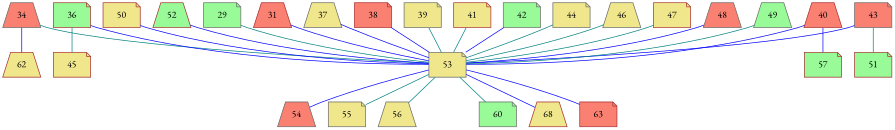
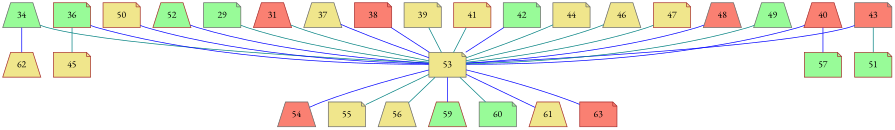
(22, 15) -> (22, 15)
(359, 46) -> (359, 46)
none -> (447, 114)
(548, 114) -> (548, 114)
